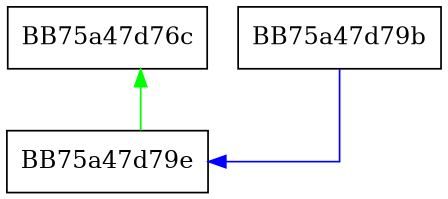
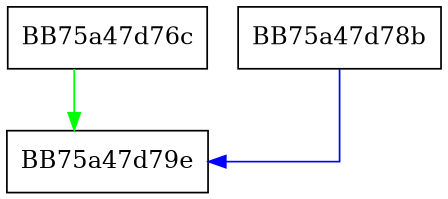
(340, 38) -> (340, 38)
(141, 109) -> (74, 91)
